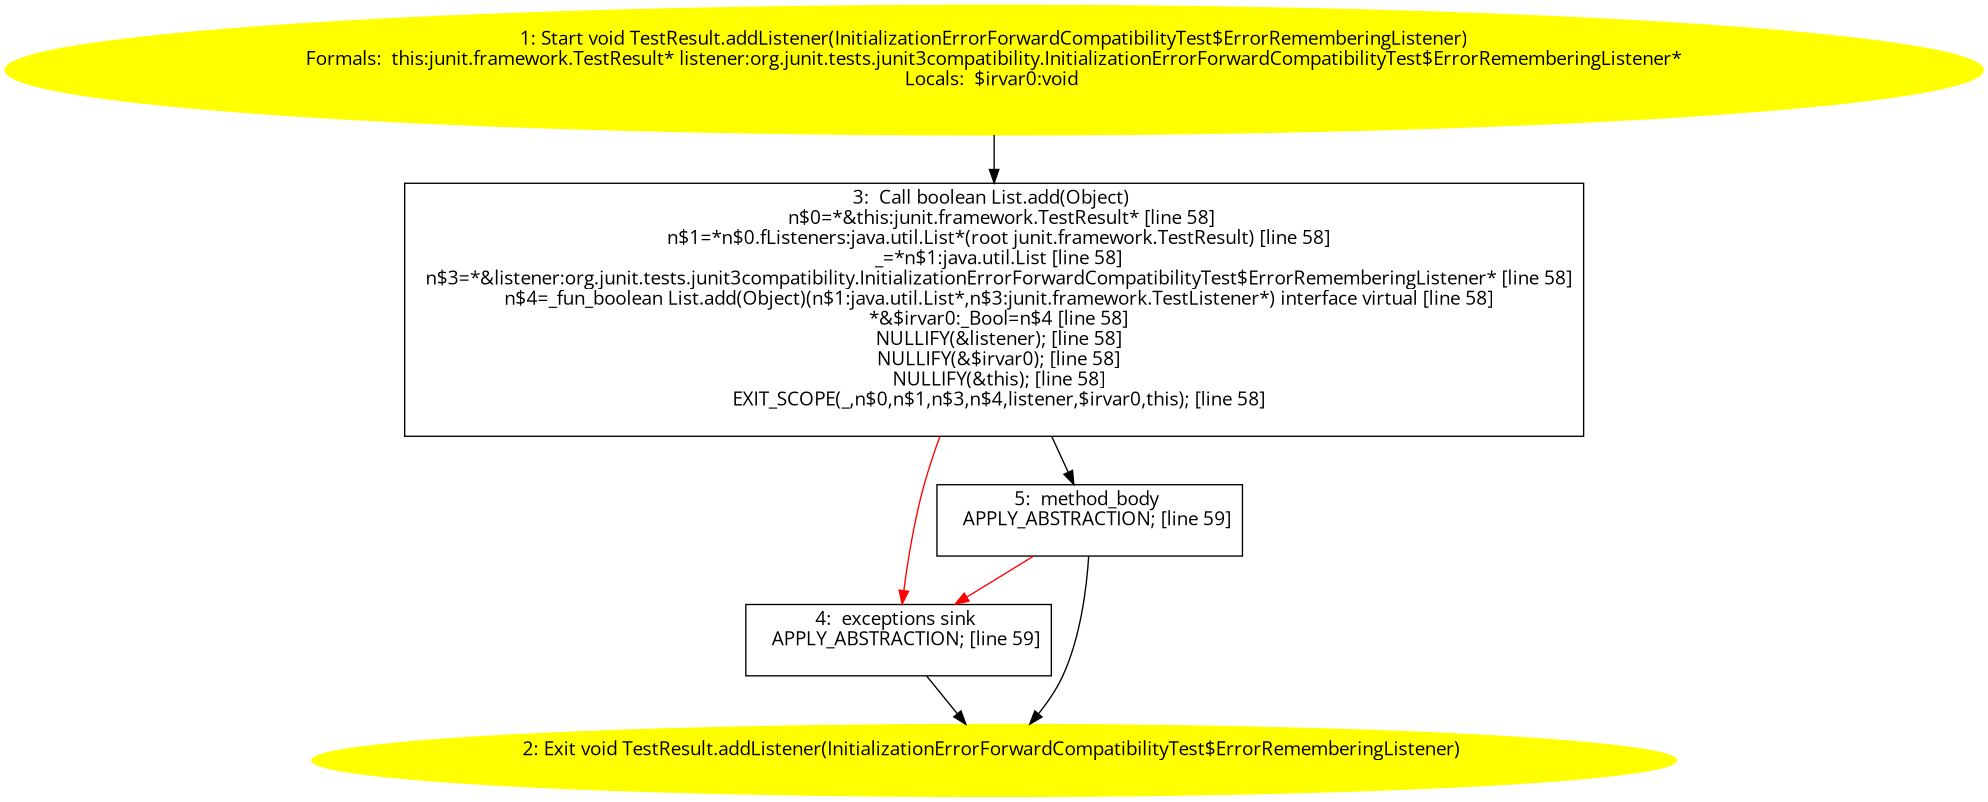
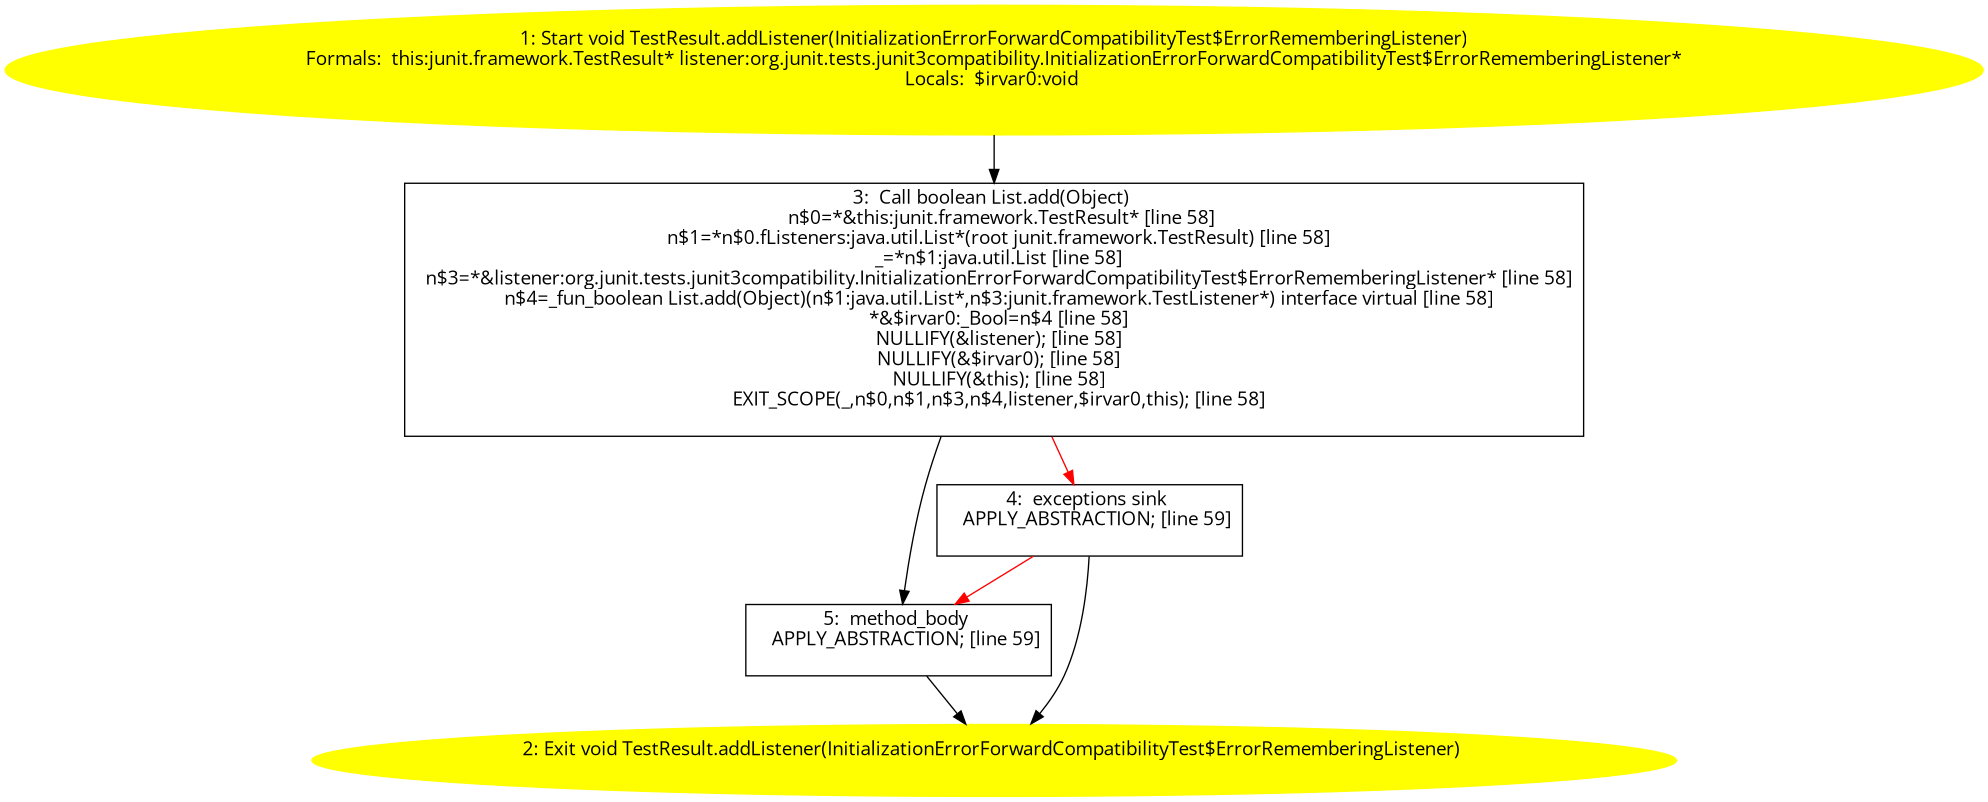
(1000, 577) -> (1000, 577)
